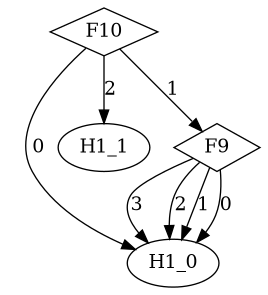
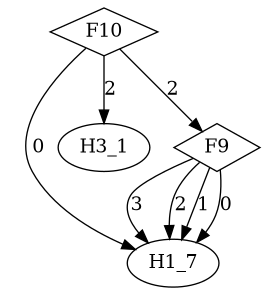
(173, 90) -> (173, 90)
(104, 148) -> (104, 148)
(173, 263) -> (173, 263)
